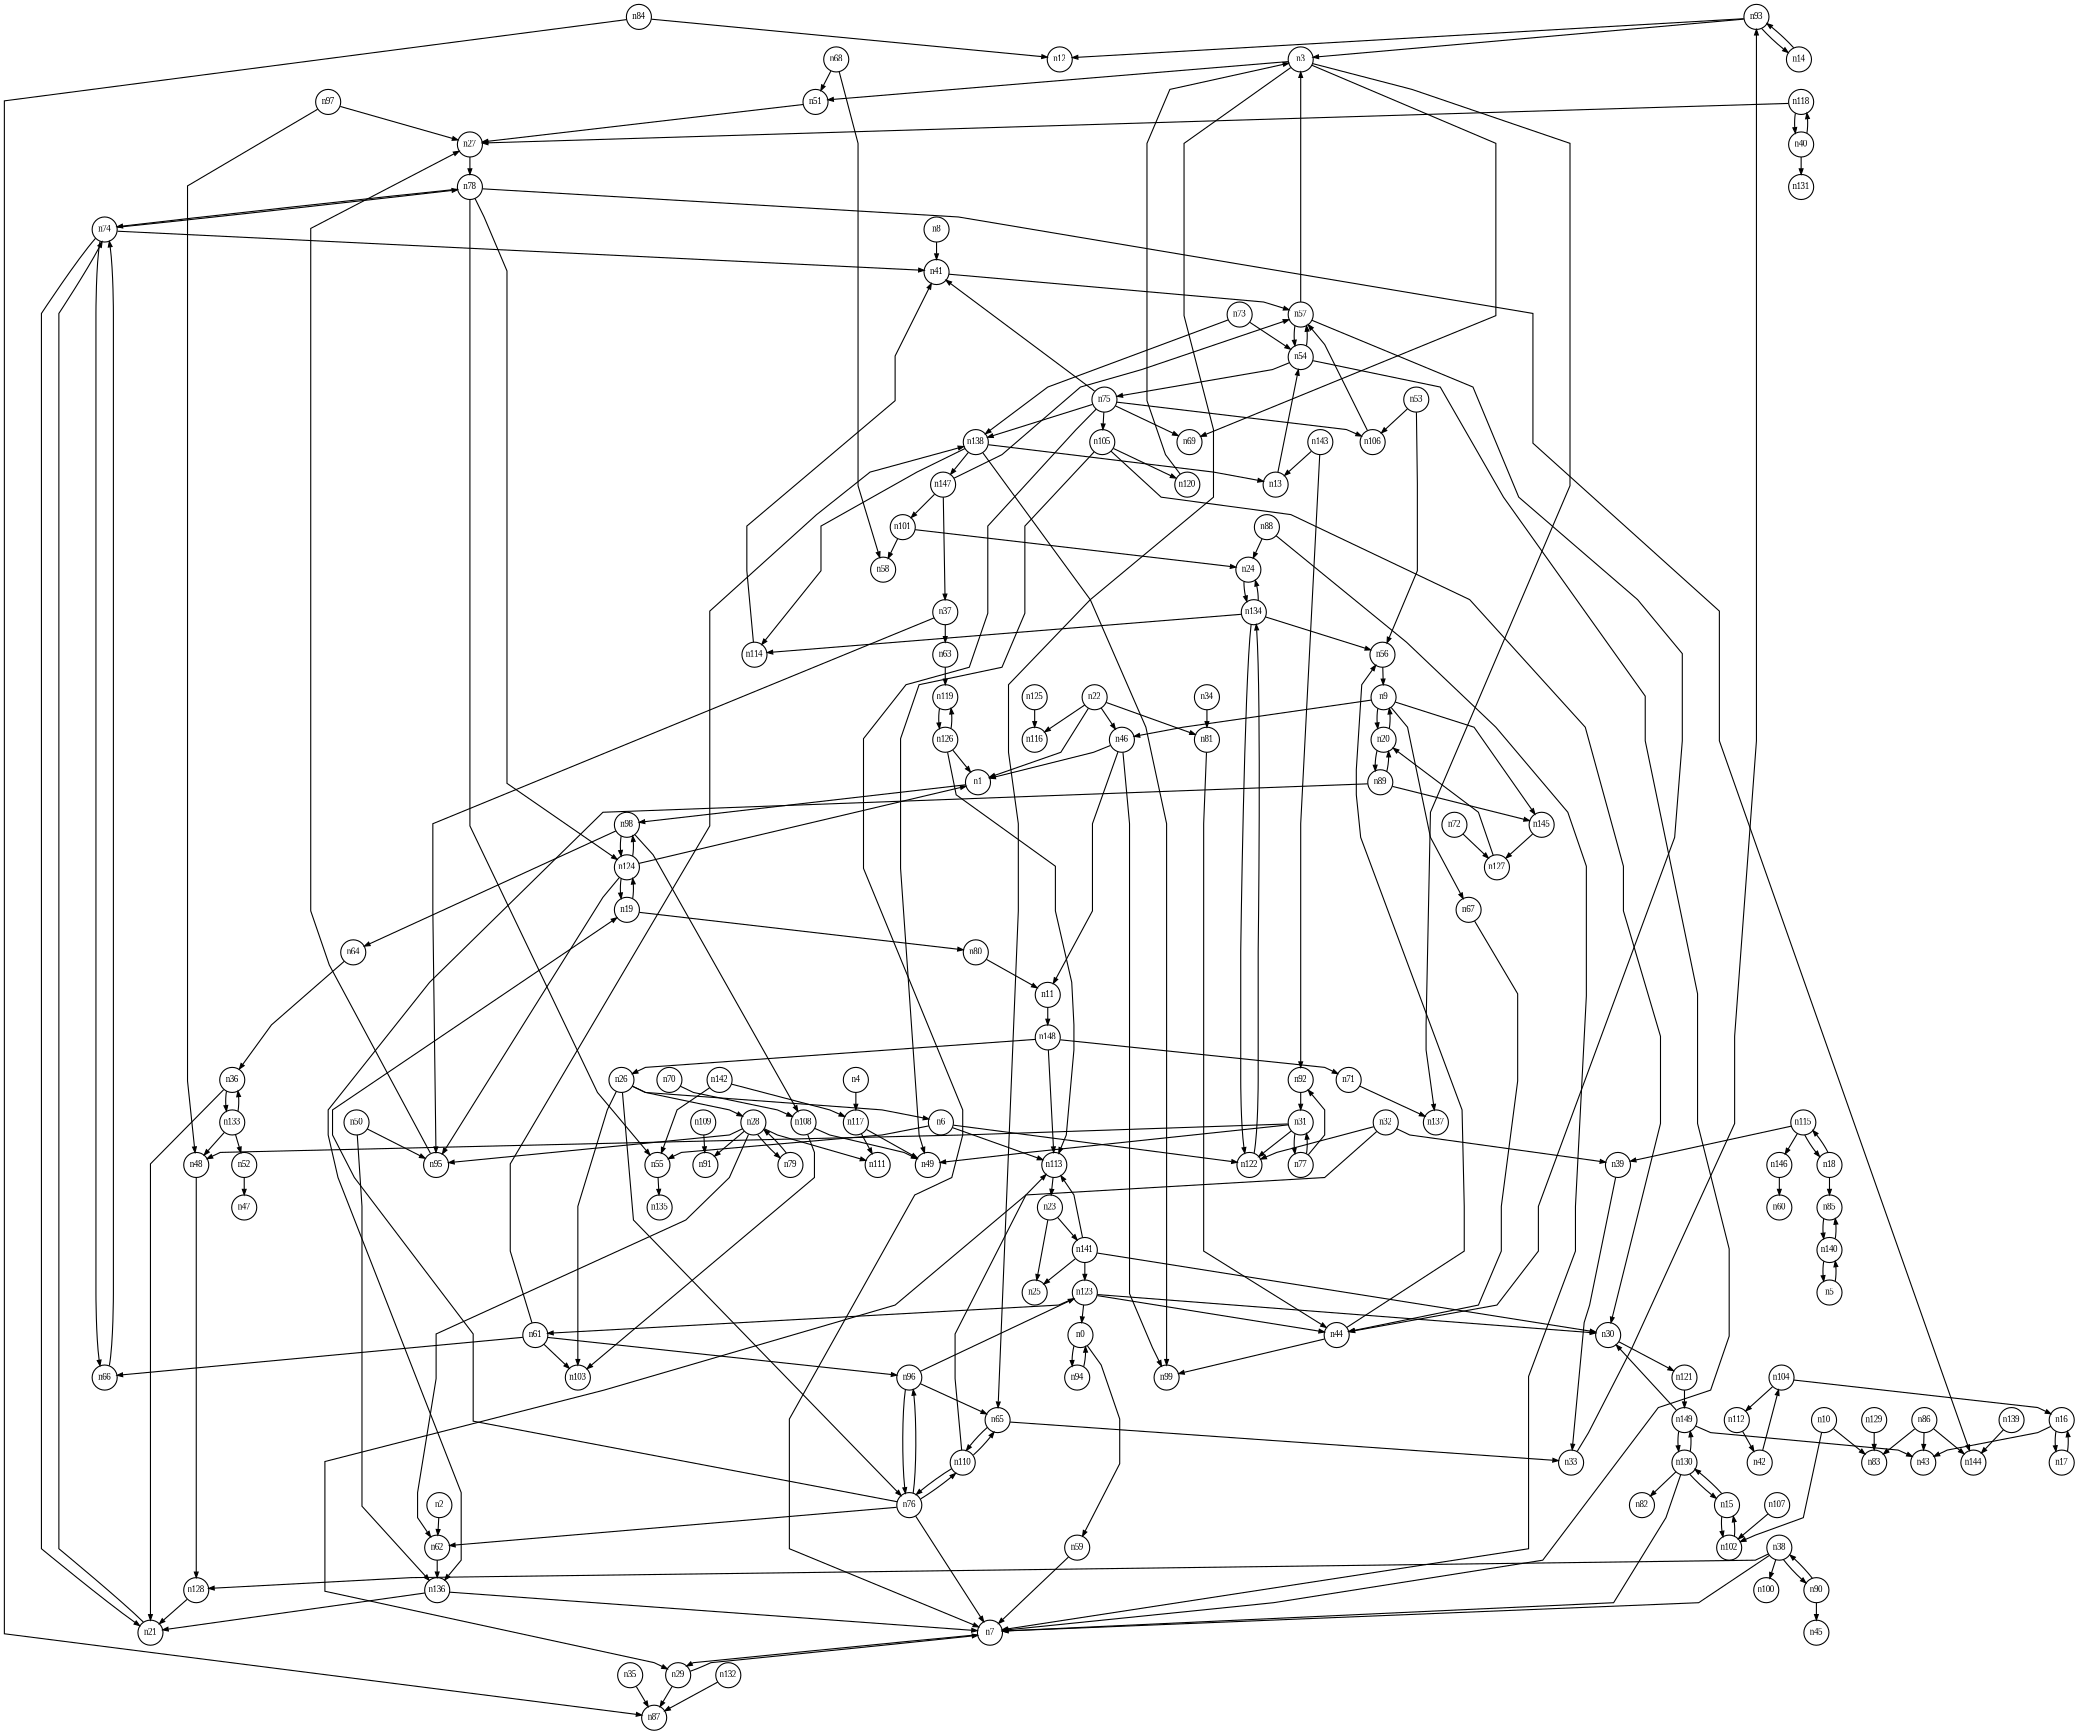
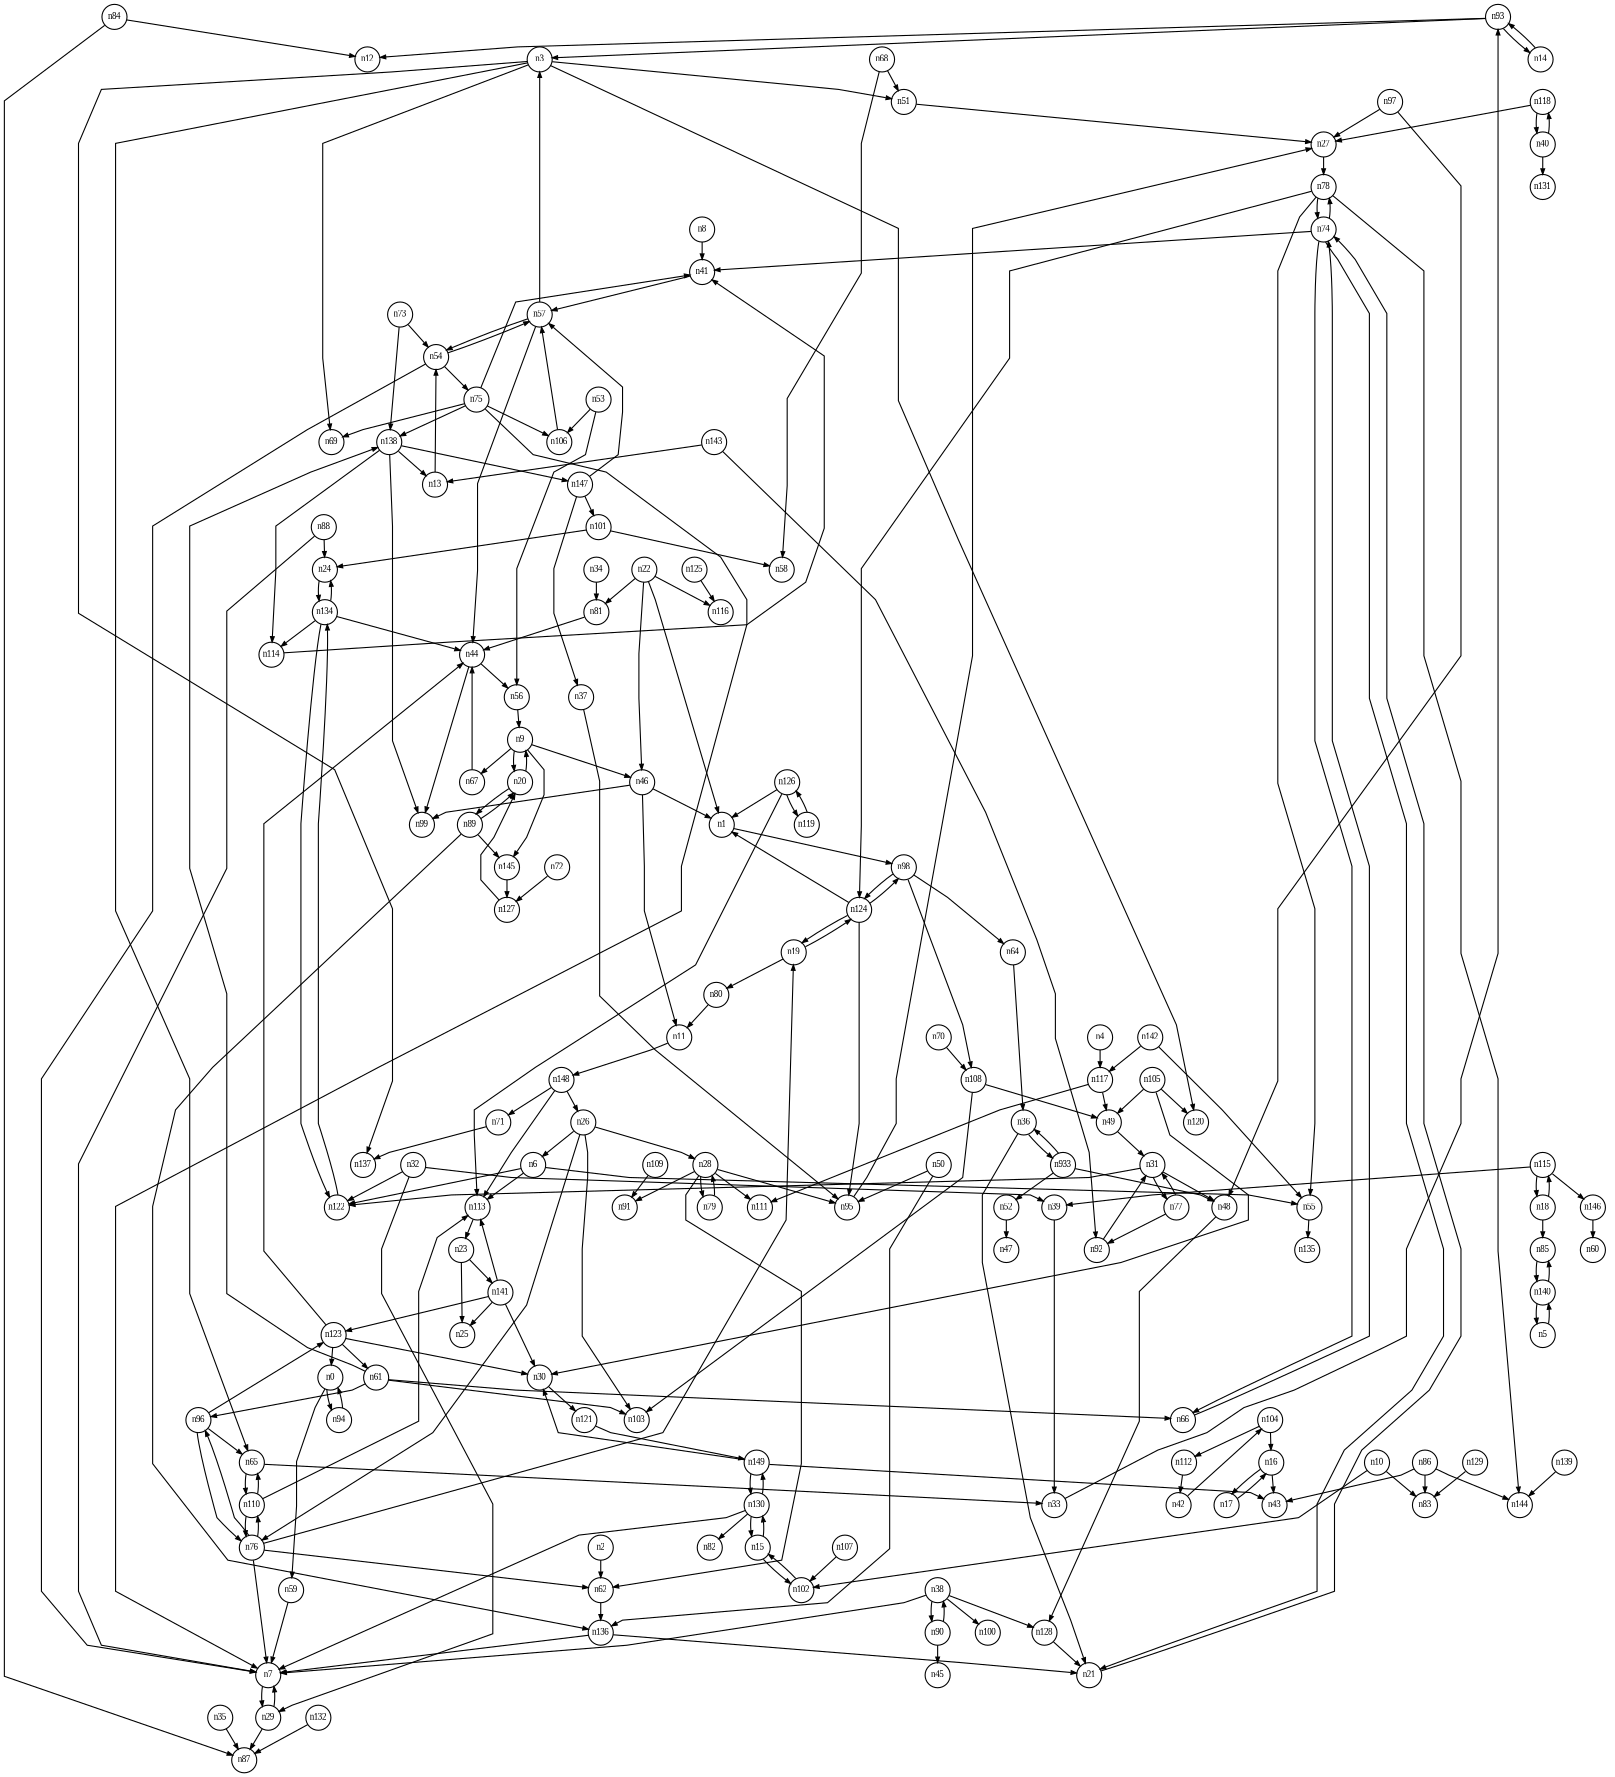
(1147, 225) -> (940, 496)
(1104, 418) -> none
(1318, 633) -> (402, 634)
(945, 655) -> none
(232, 1122) -> (1063, 1165)
(1143, 1140) -> (1129, 1142)
